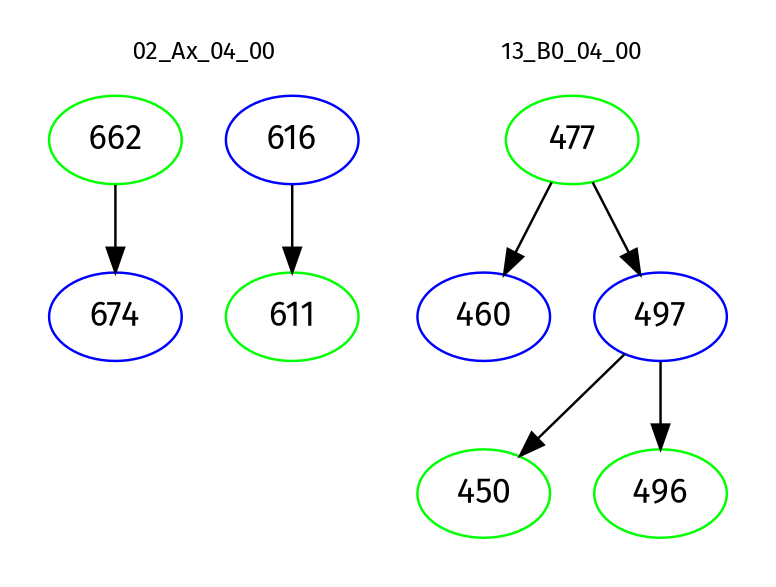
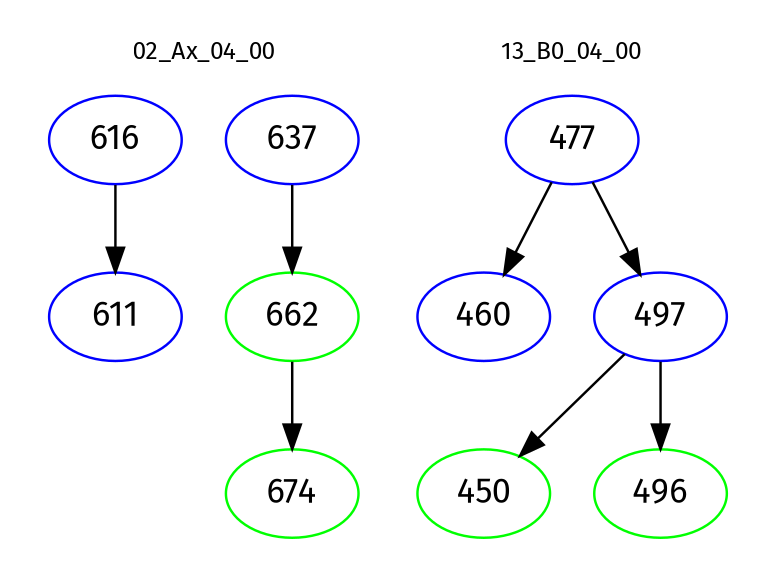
none -> (292, 140)
(572, 140) -> (572, 140)
(115, 317) -> (292, 494)
(292, 317) -> (115, 317)
